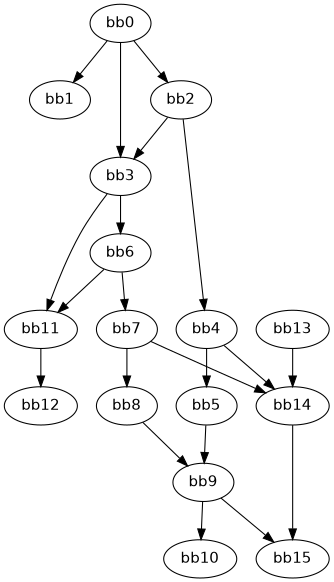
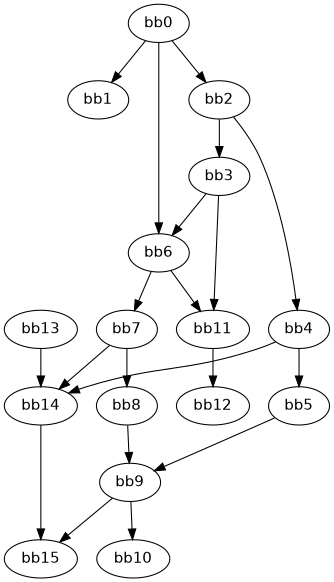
(121, 94) -> (159, 133)
